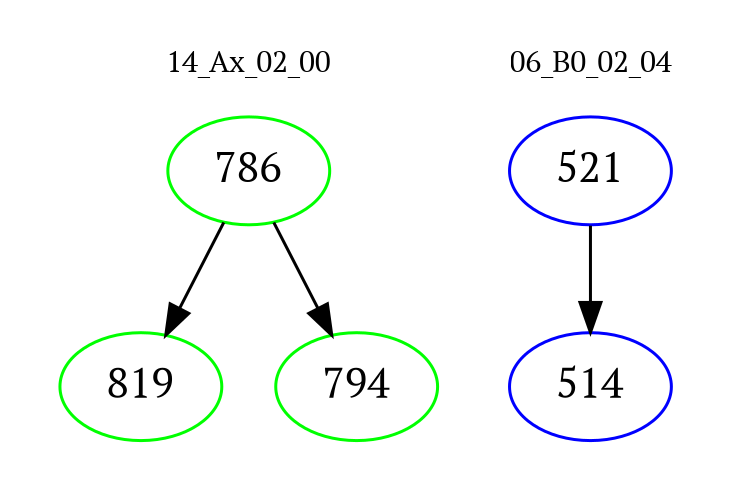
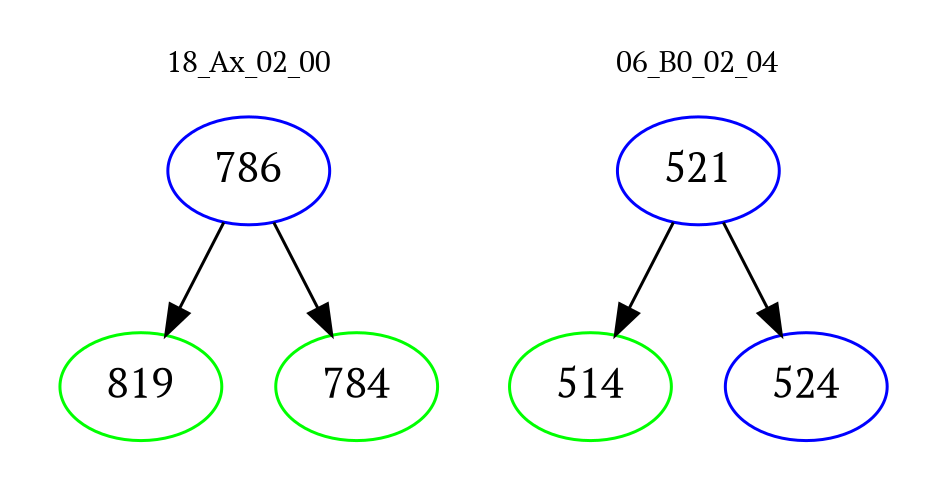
(249, 64) -> (249, 64)
(249, 171) -> (249, 171)
(357, 387) -> (357, 387)
(590, 387) -> (590, 387)
none -> (806, 387)
